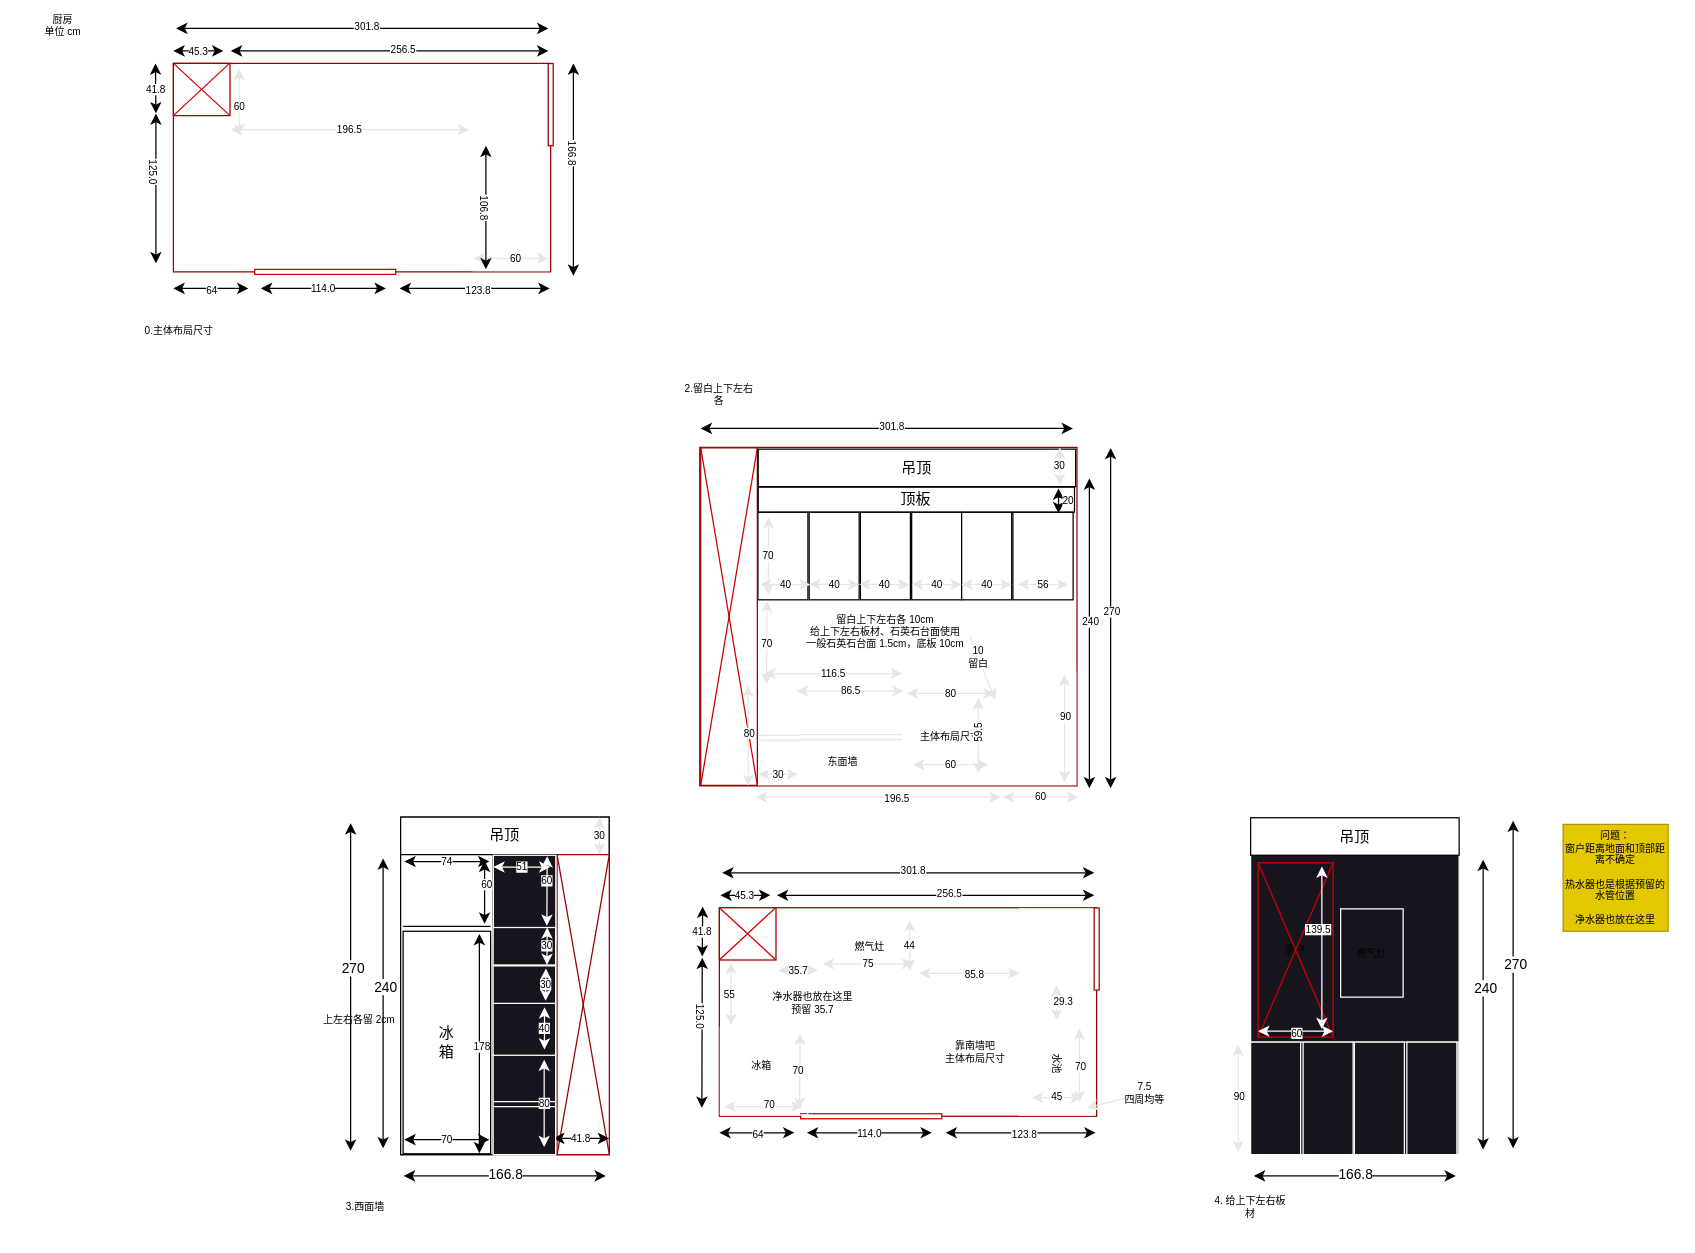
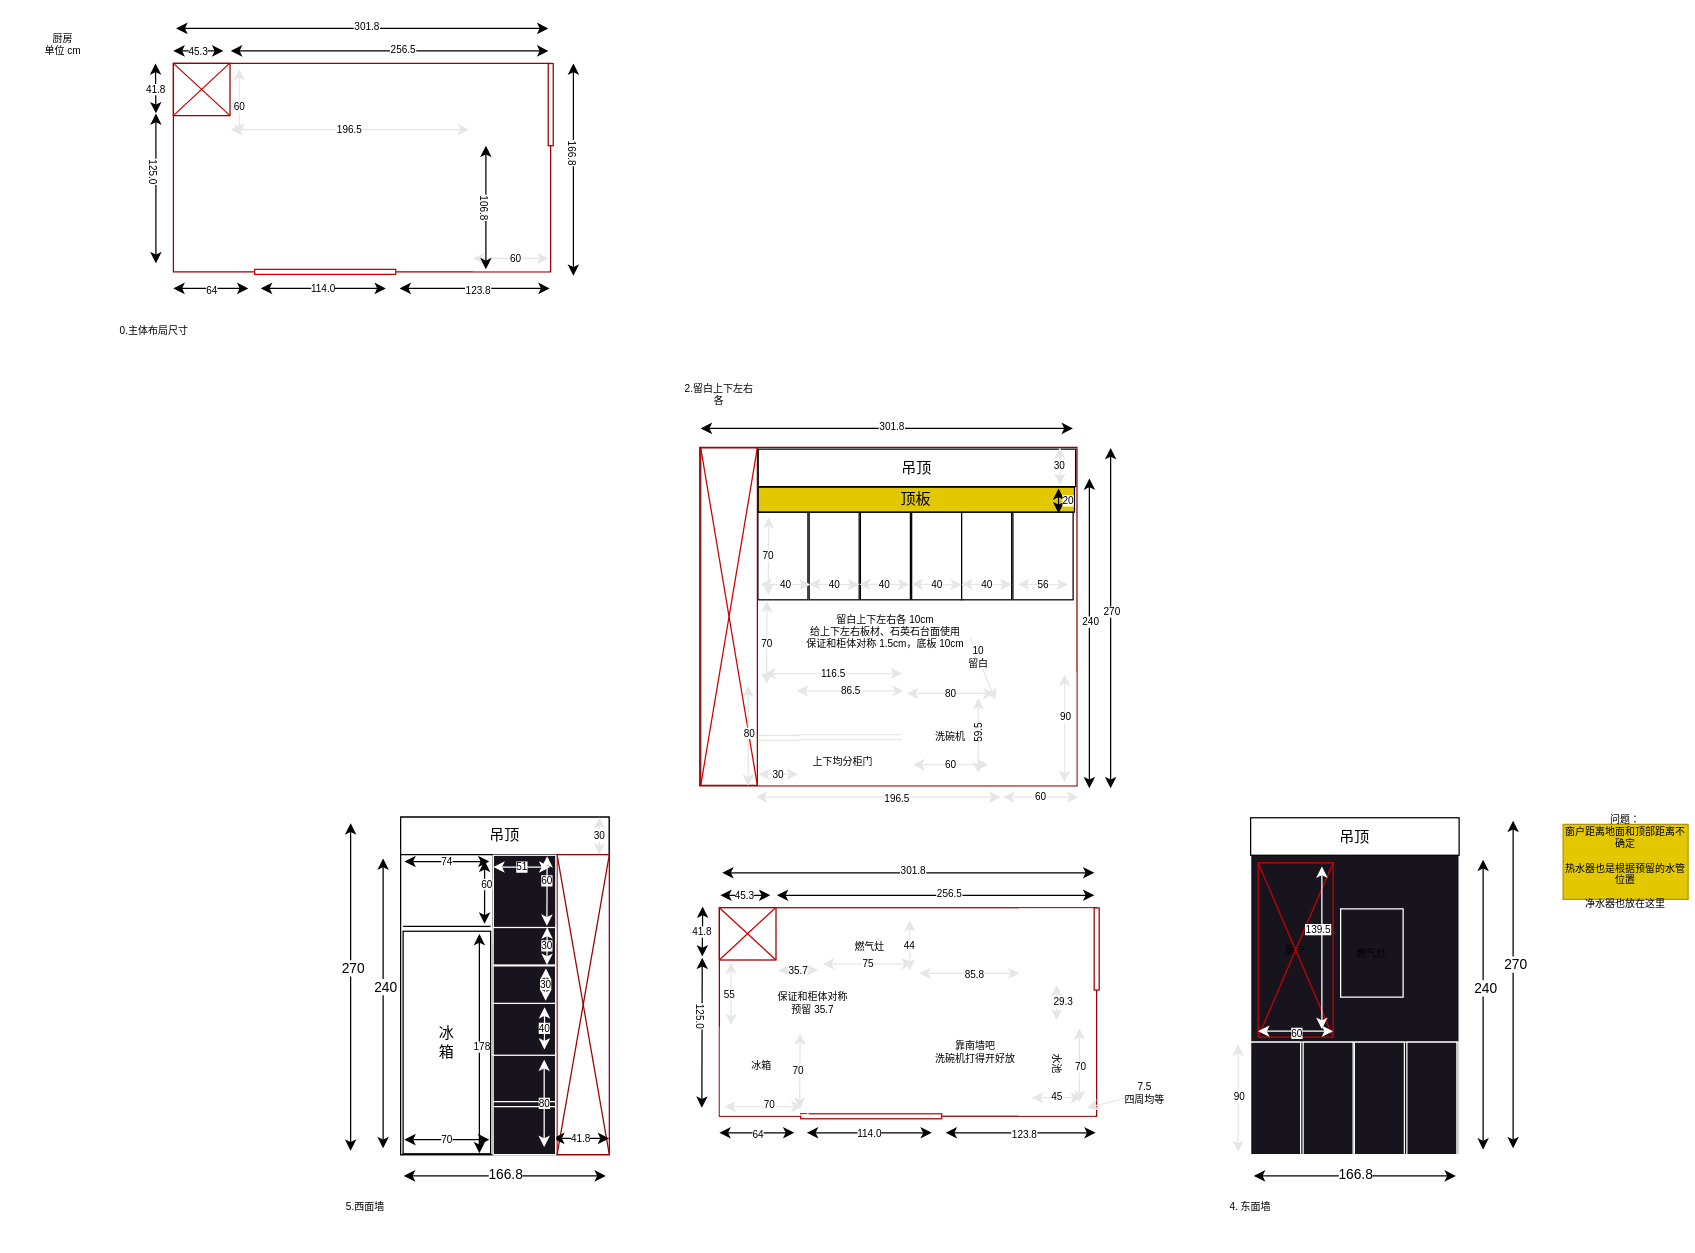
(63, 26) -> (63, 44)
(179, 330) -> (154, 330)
(916, 499) -> (916, 499)
(886, 632) -> (886, 632)
(951, 737) -> (951, 737)
(843, 762) -> (843, 762)
(1616, 878) -> (1626, 862)
(813, 1003) -> (813, 1003)
(359, 1019) -> none
(976, 1052) -> (976, 1052)
(366, 1207) -> (366, 1207)
(1251, 1207) -> (1251, 1207)
